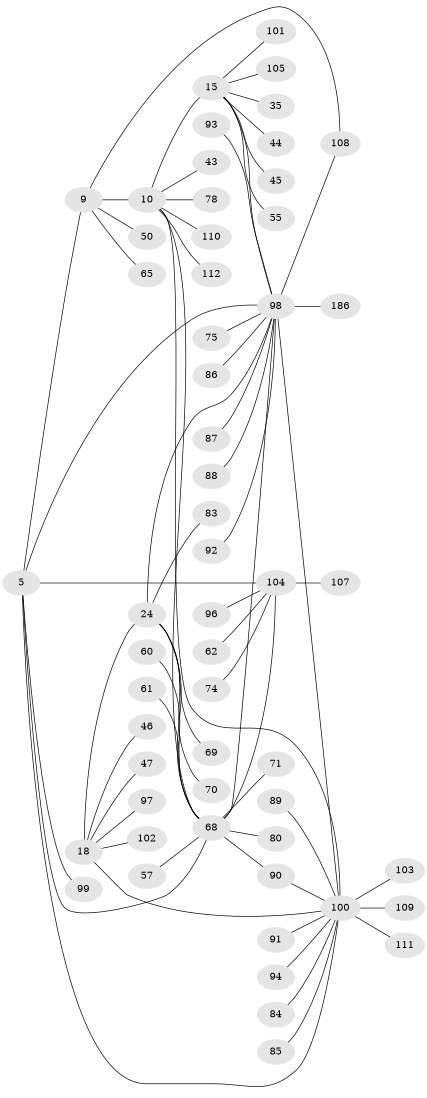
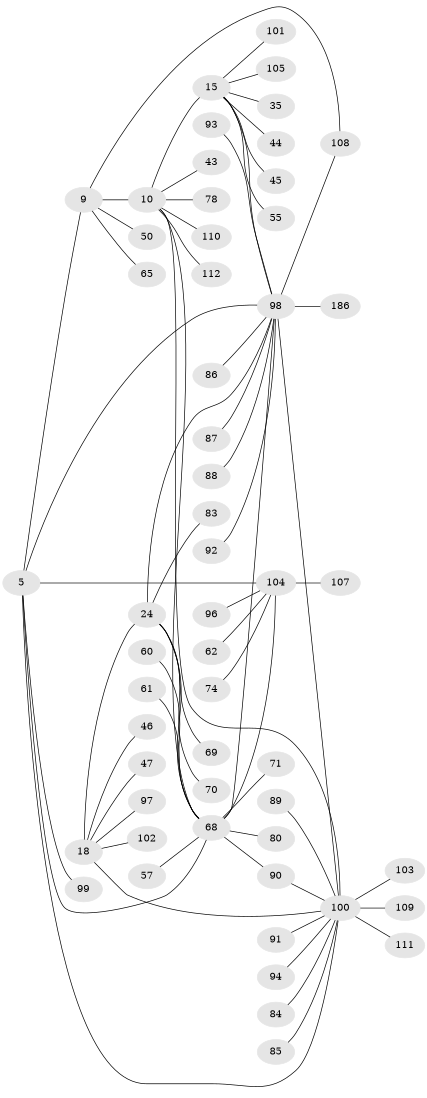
(212, 338) -> none
